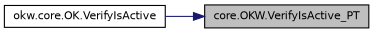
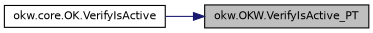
(287, 16) -> (287, 16)
